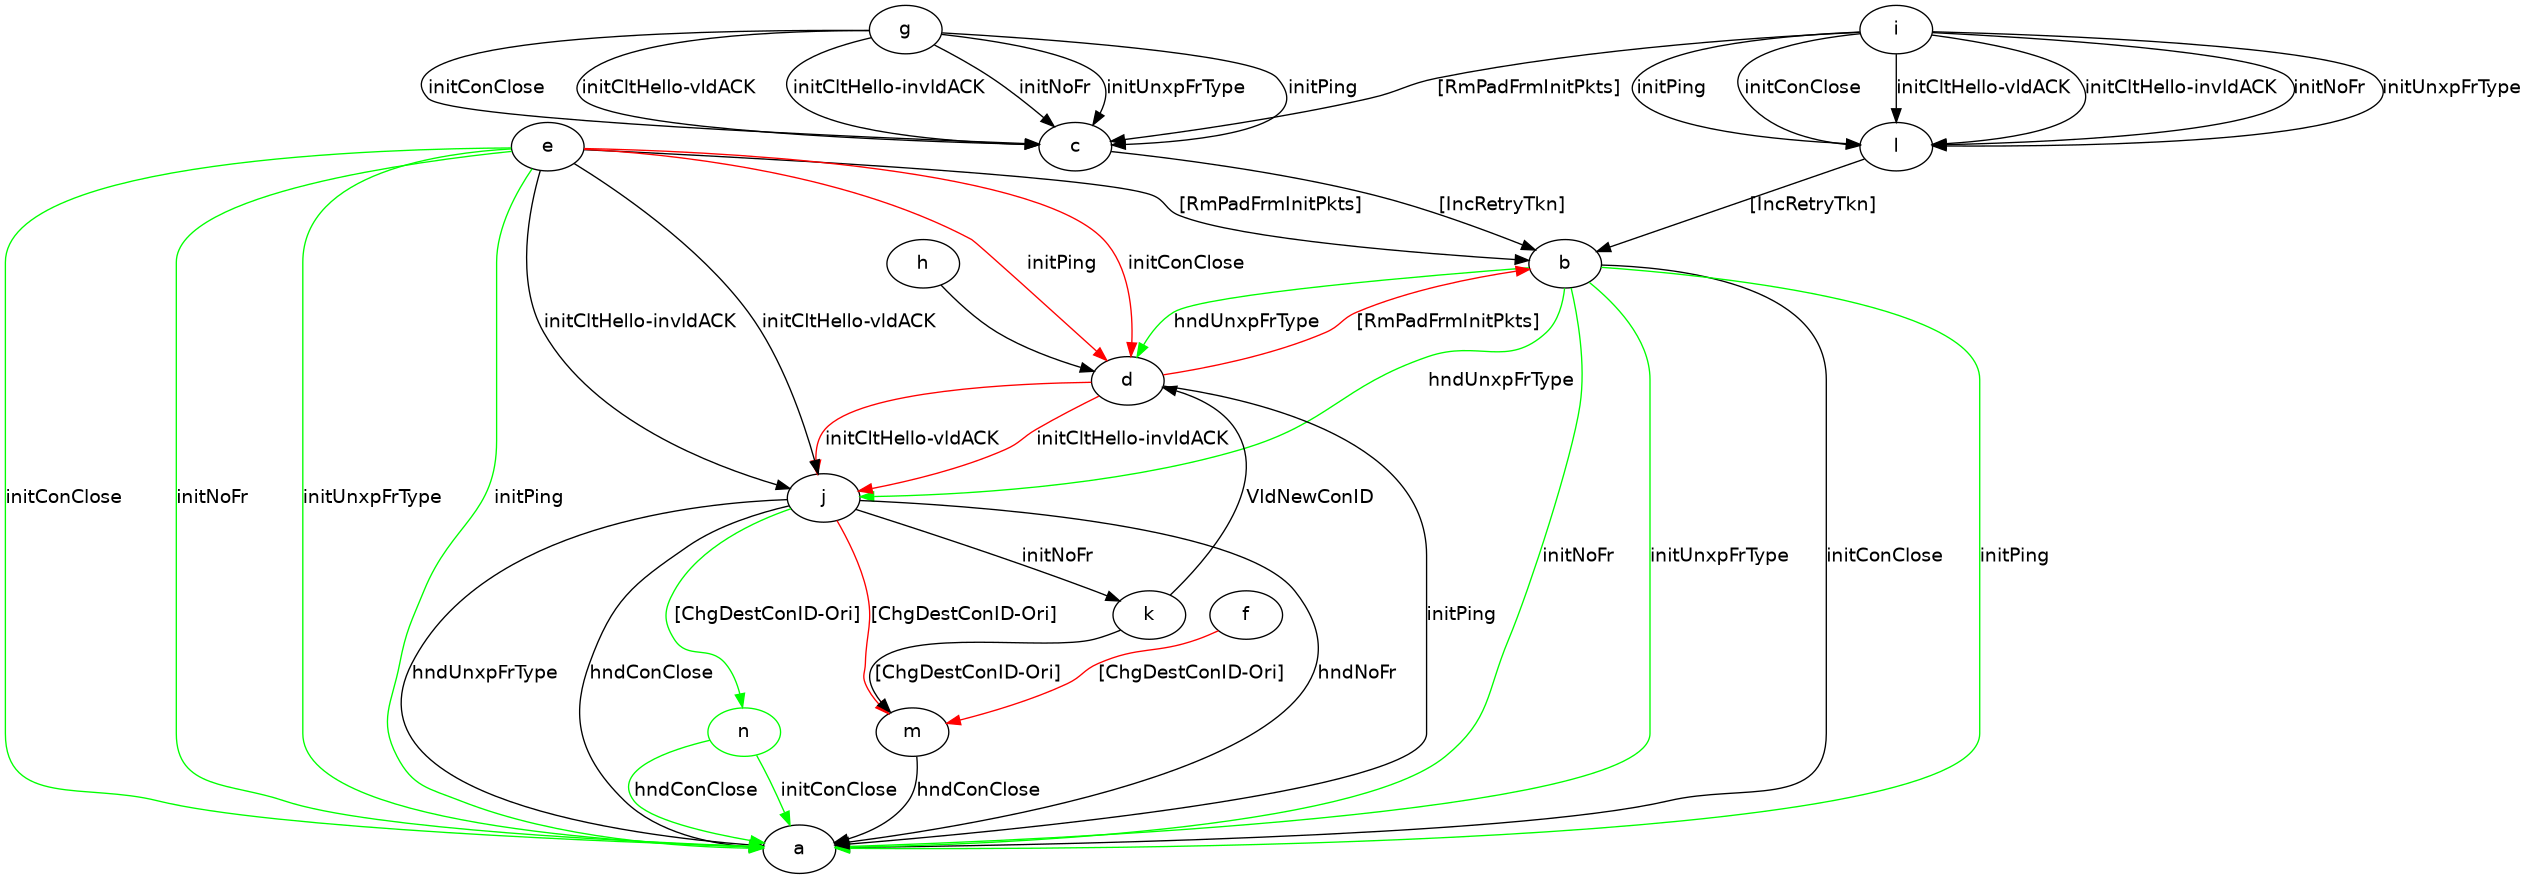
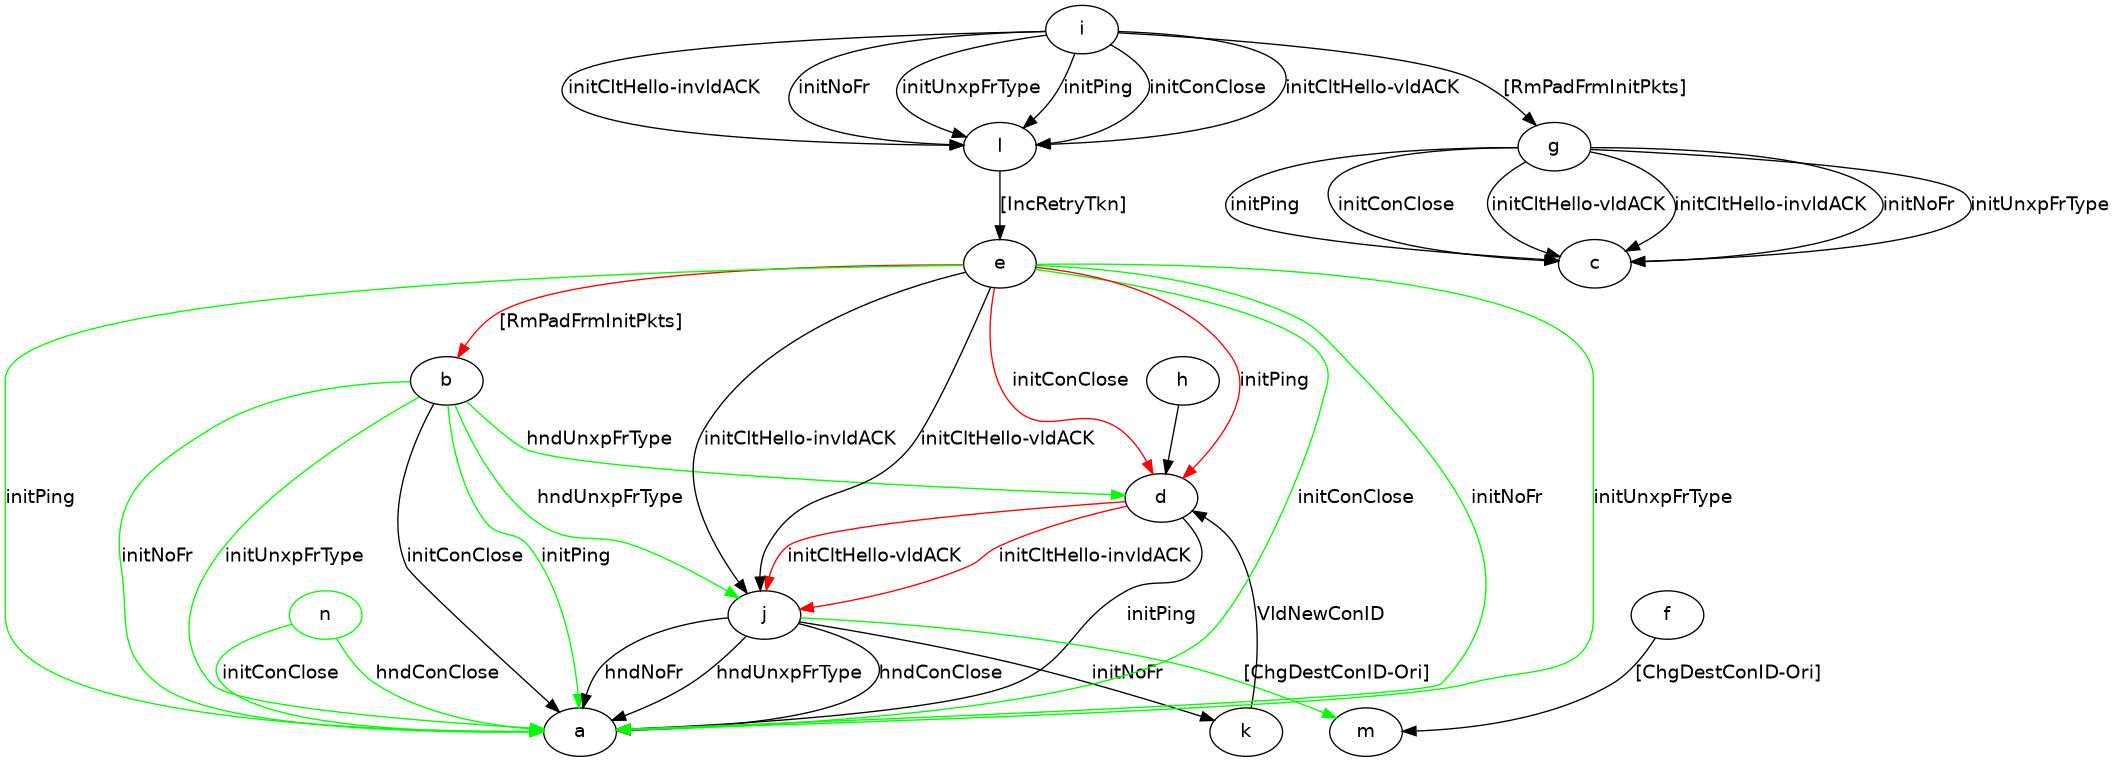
(1489, 69) -> (1329, 50)
(1055, 180) -> (615, 283)
(1320, 183) -> none
(1737, 203) -> (1000, 198)
(1340, 323) -> none
(675, 590) -> none
(870, 612) -> (1053, 641)
(975, 642) -> none
(1087, 670) -> (1548, 711)
(900, 811) -> none
